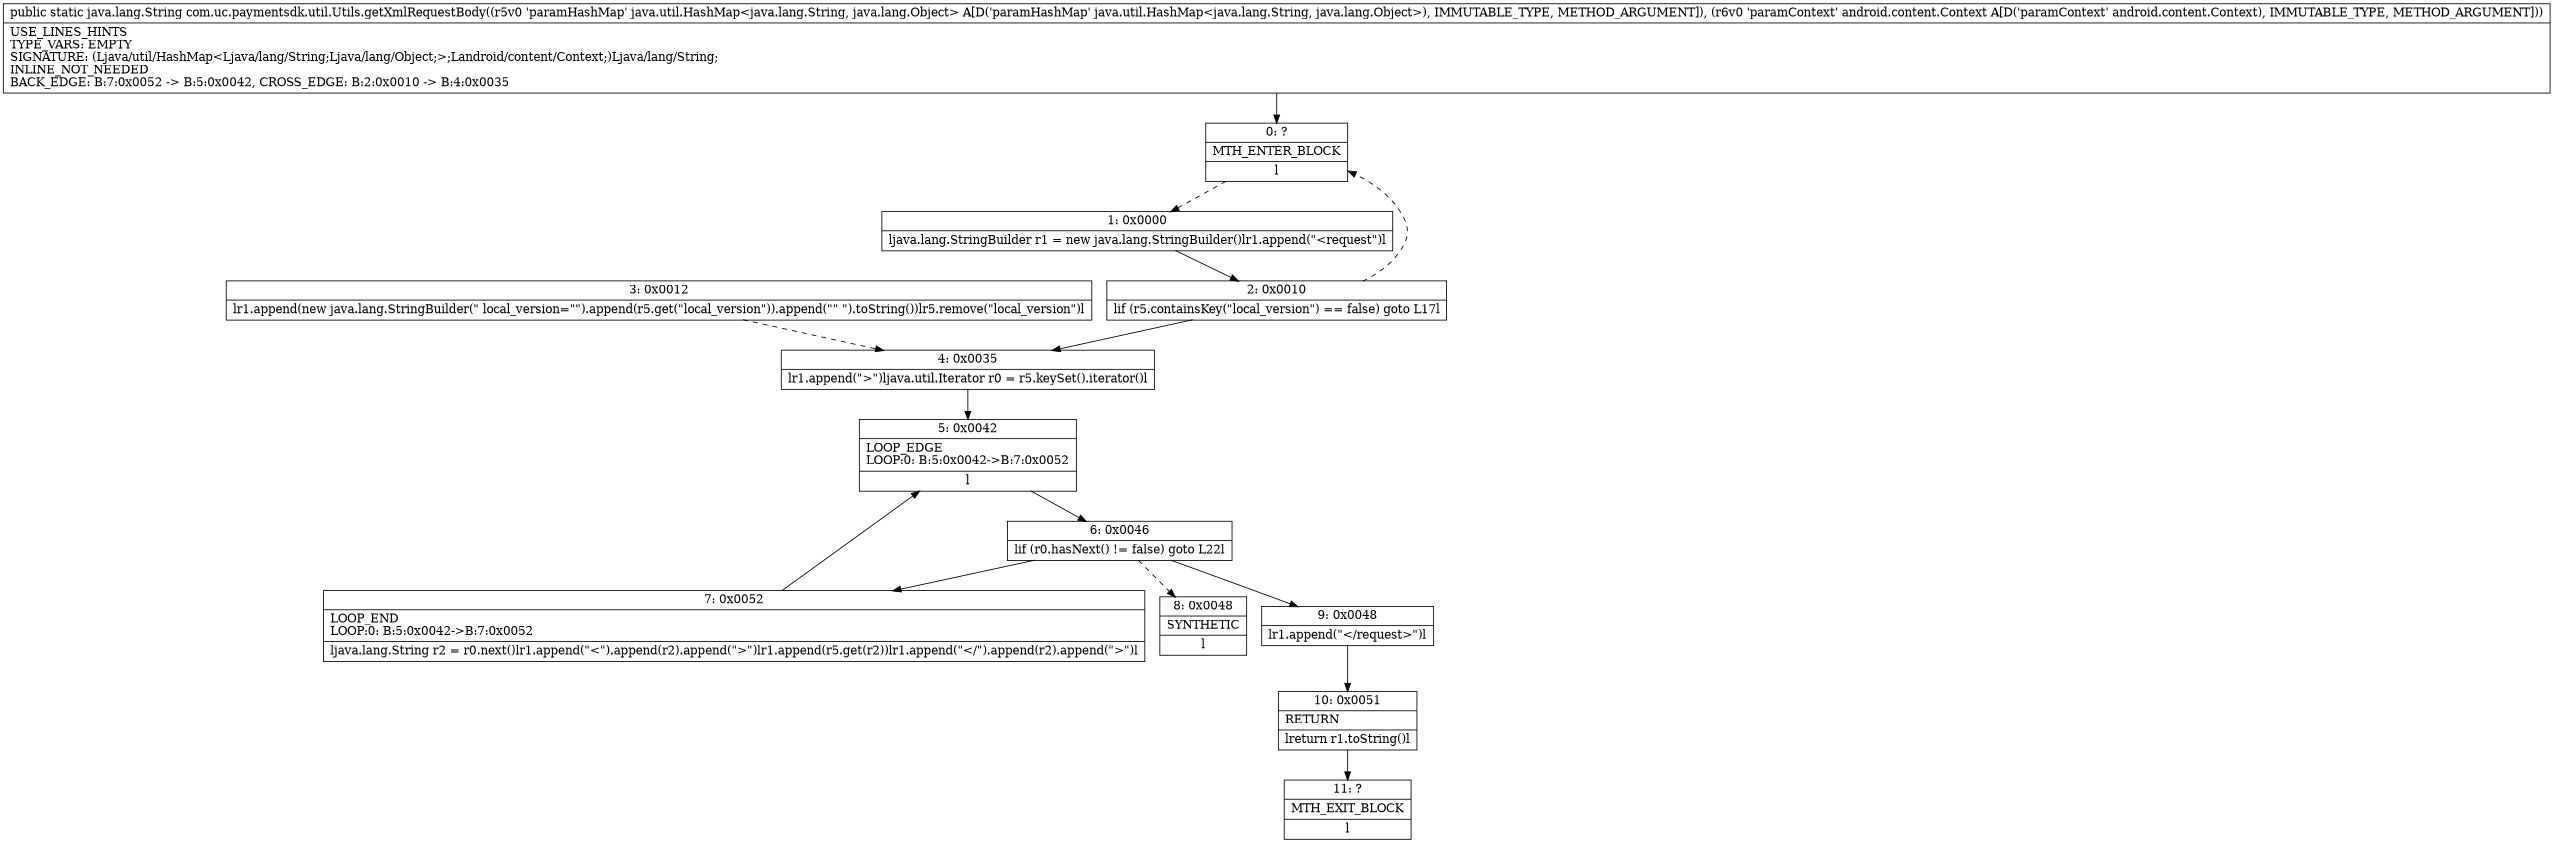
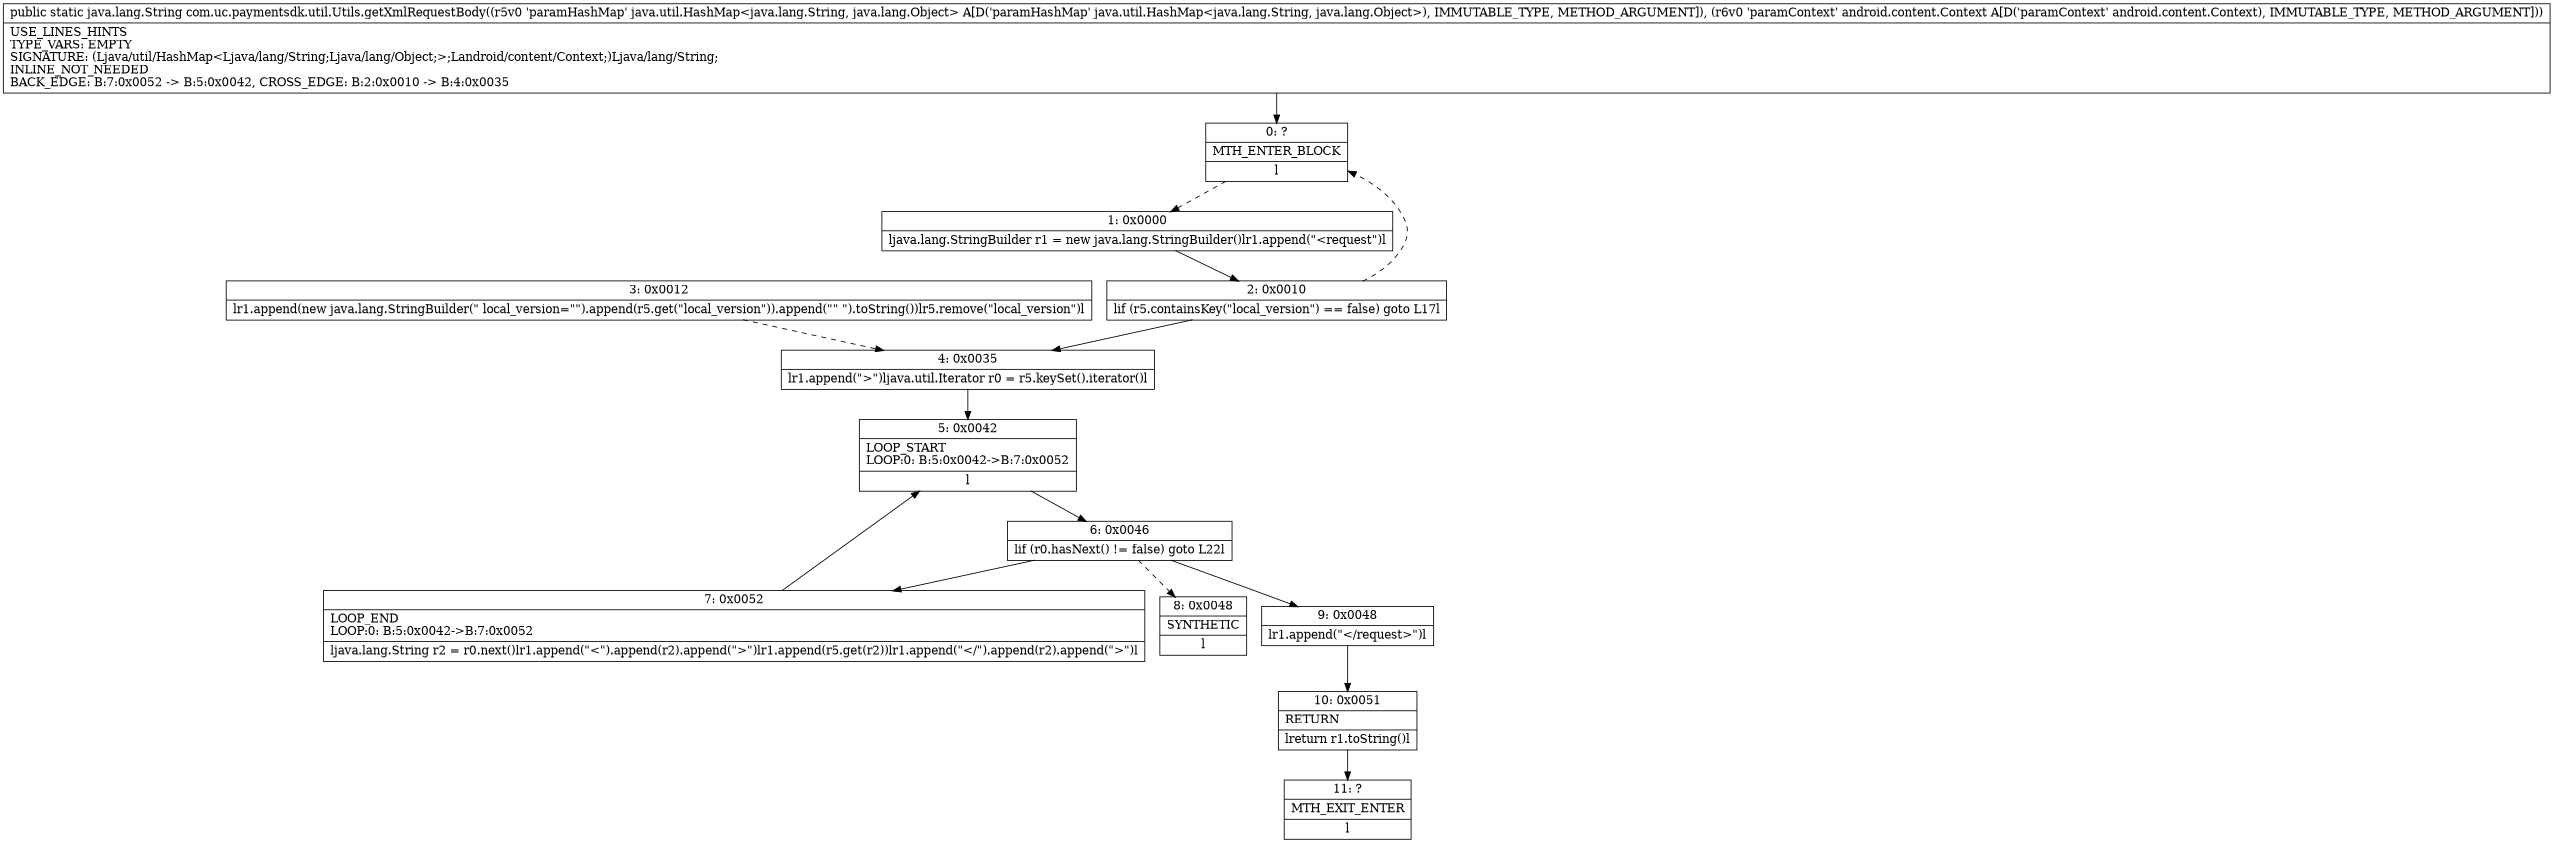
(904, 448) -> (906, 448)
(1348, 809) -> (1348, 809)
